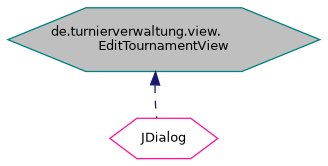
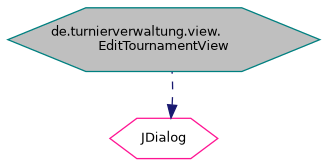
(155, 102) -> (173, 88)
